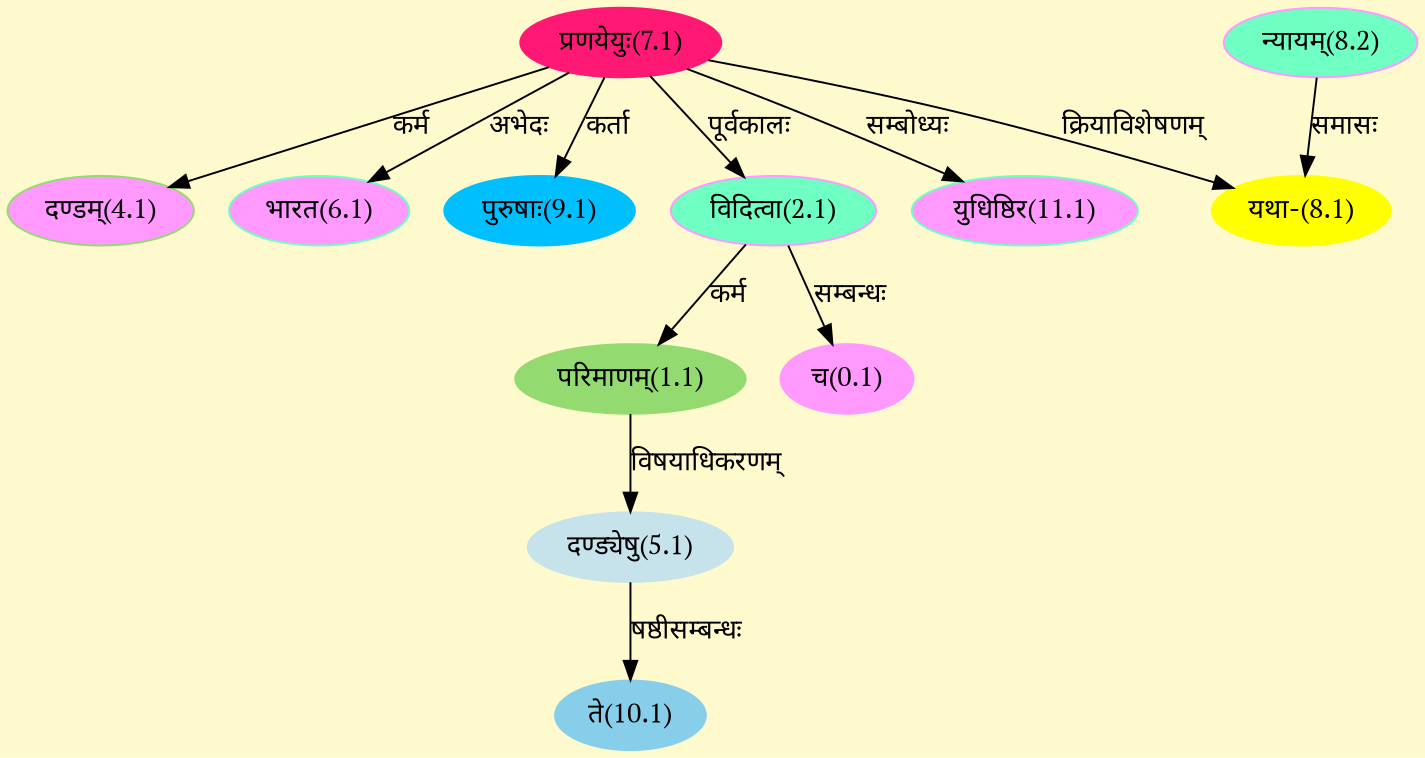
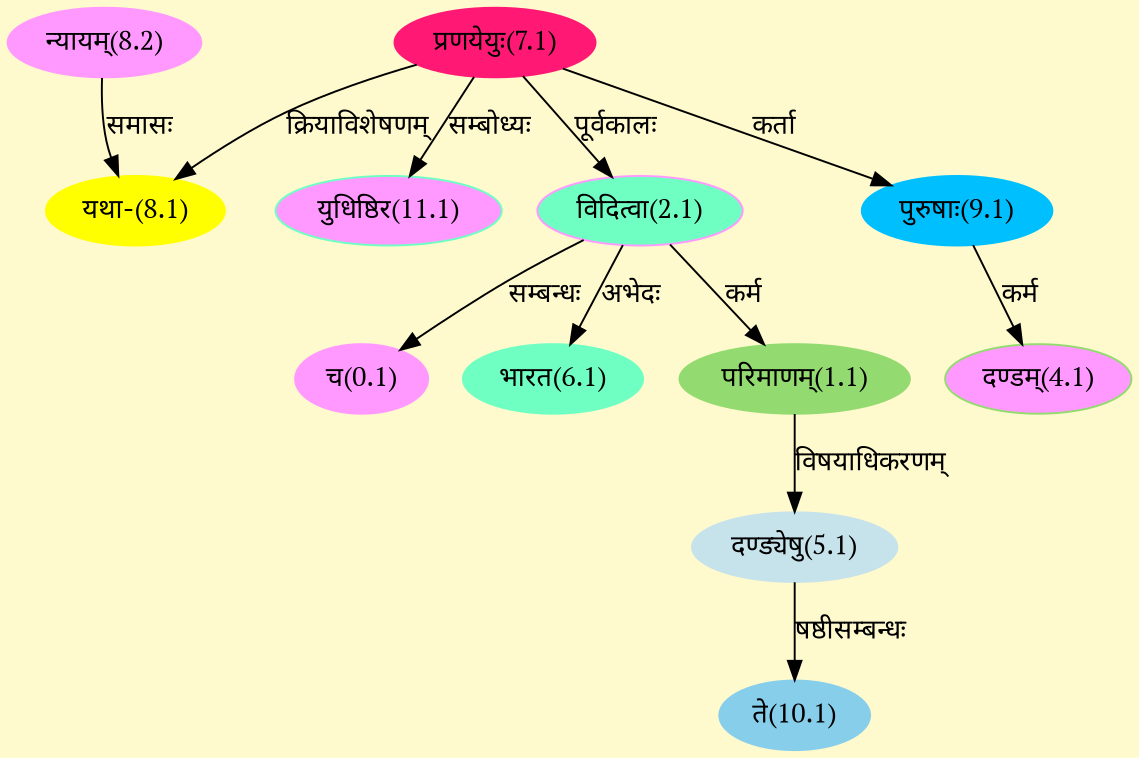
(1321, 43) -> (104, 43)
(478, 122) -> (601, 286)
(368, 124) -> (993, 286)
(319, 211) -> (553, 379)
